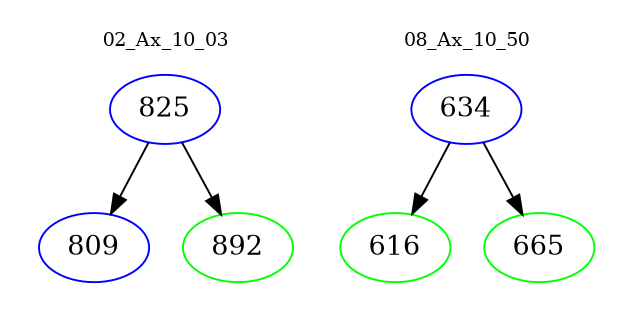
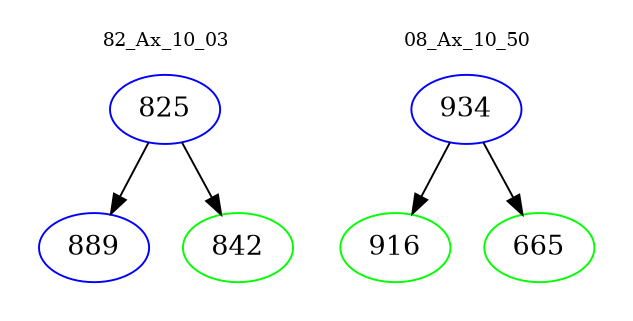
(166, 41) -> (166, 41)
(466, 109) -> (466, 109)
(94, 248) -> (94, 248)
(238, 248) -> (238, 248)
(395, 248) -> (395, 248)
